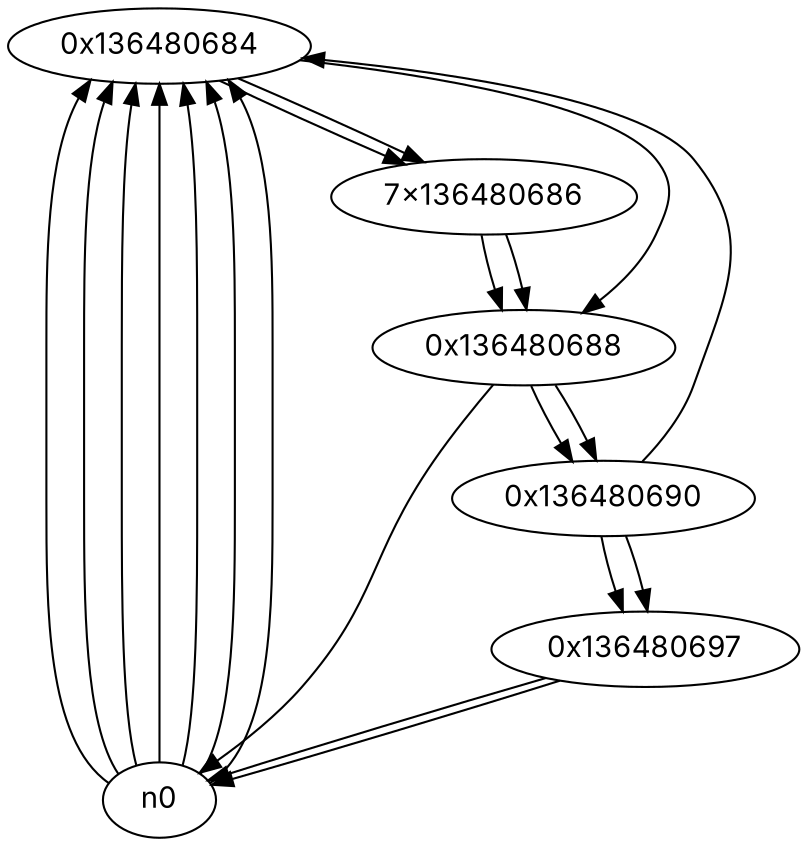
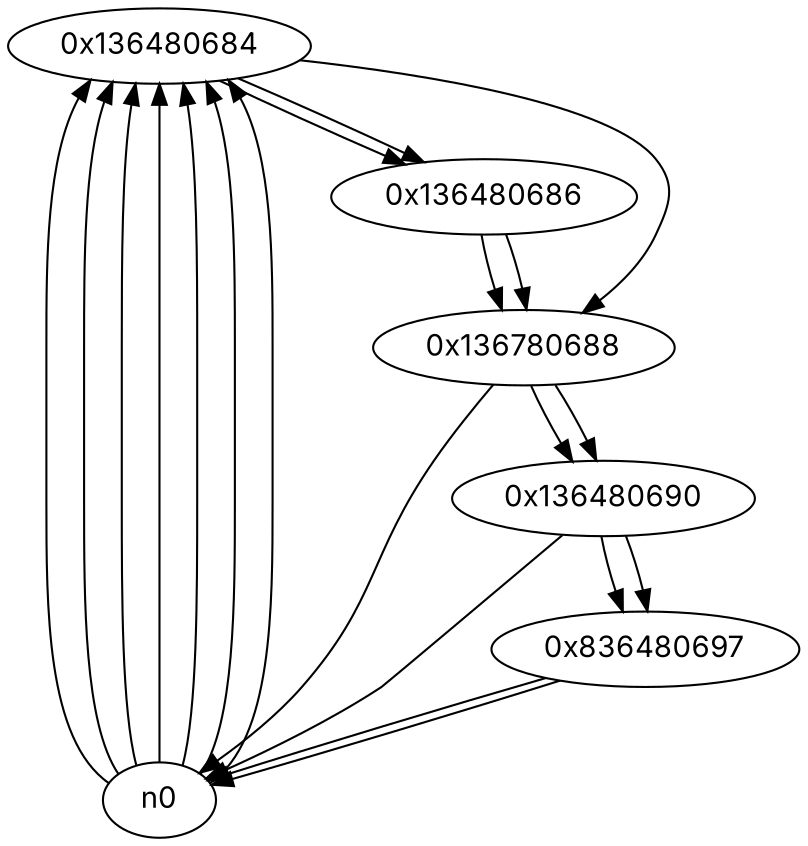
(673, 141) -> (404, 668)
(484, 197) -> (484, 197)
(524, 348) -> (524, 348)
(645, 649) -> (645, 649)
